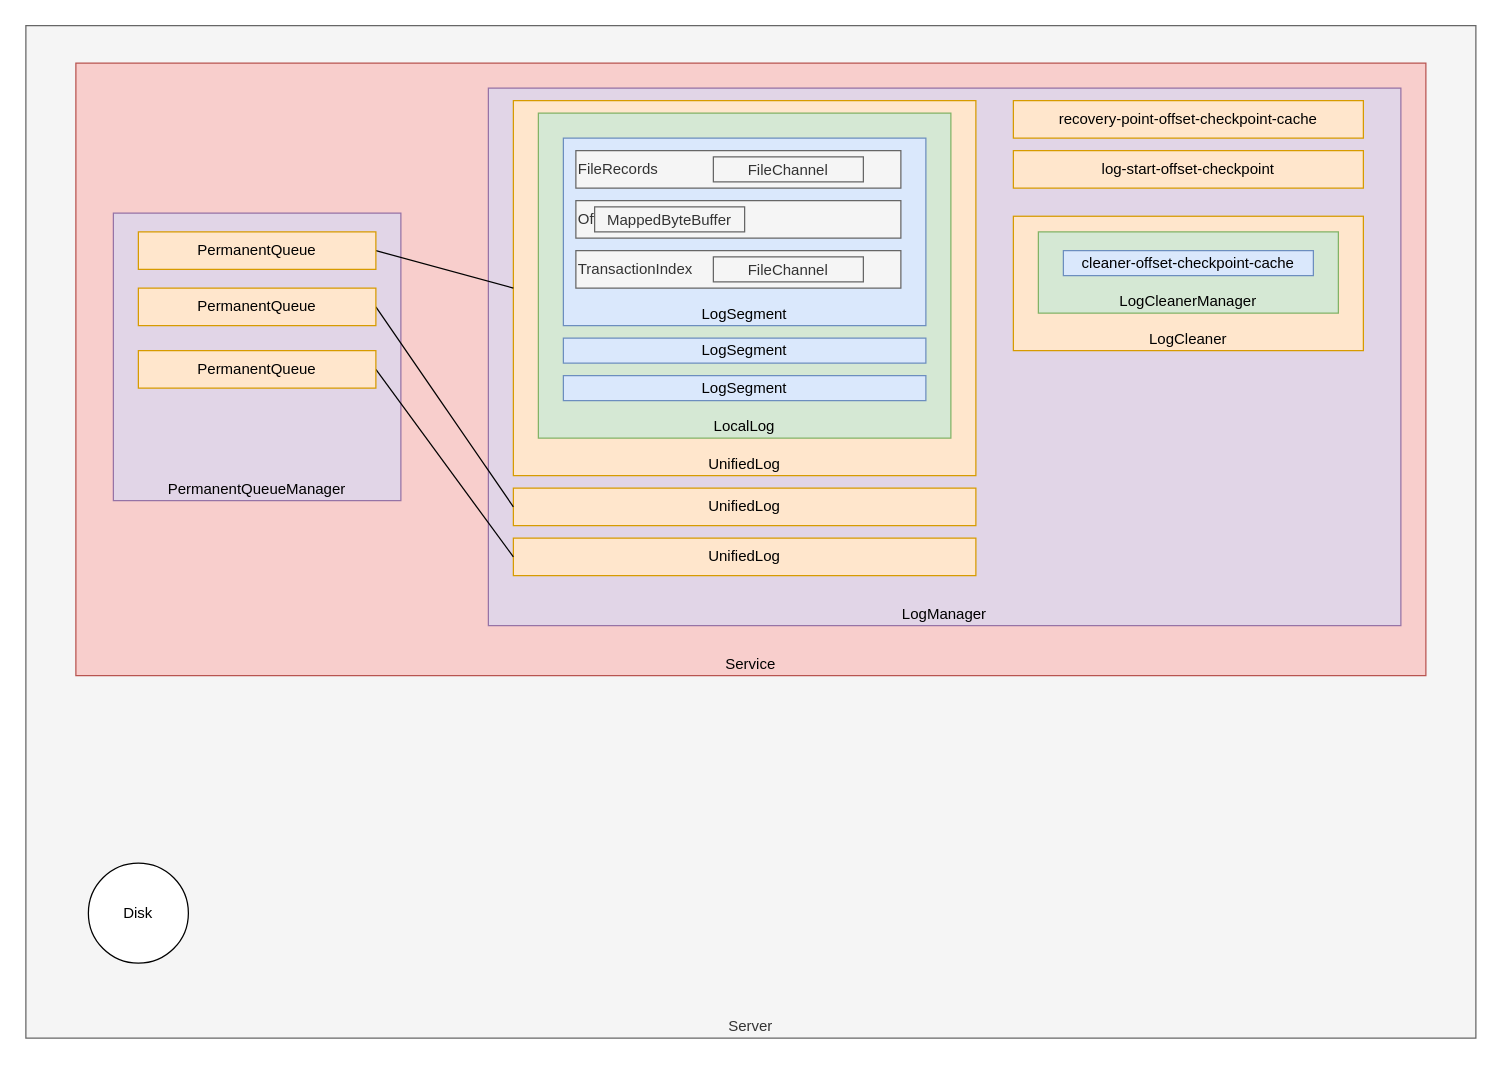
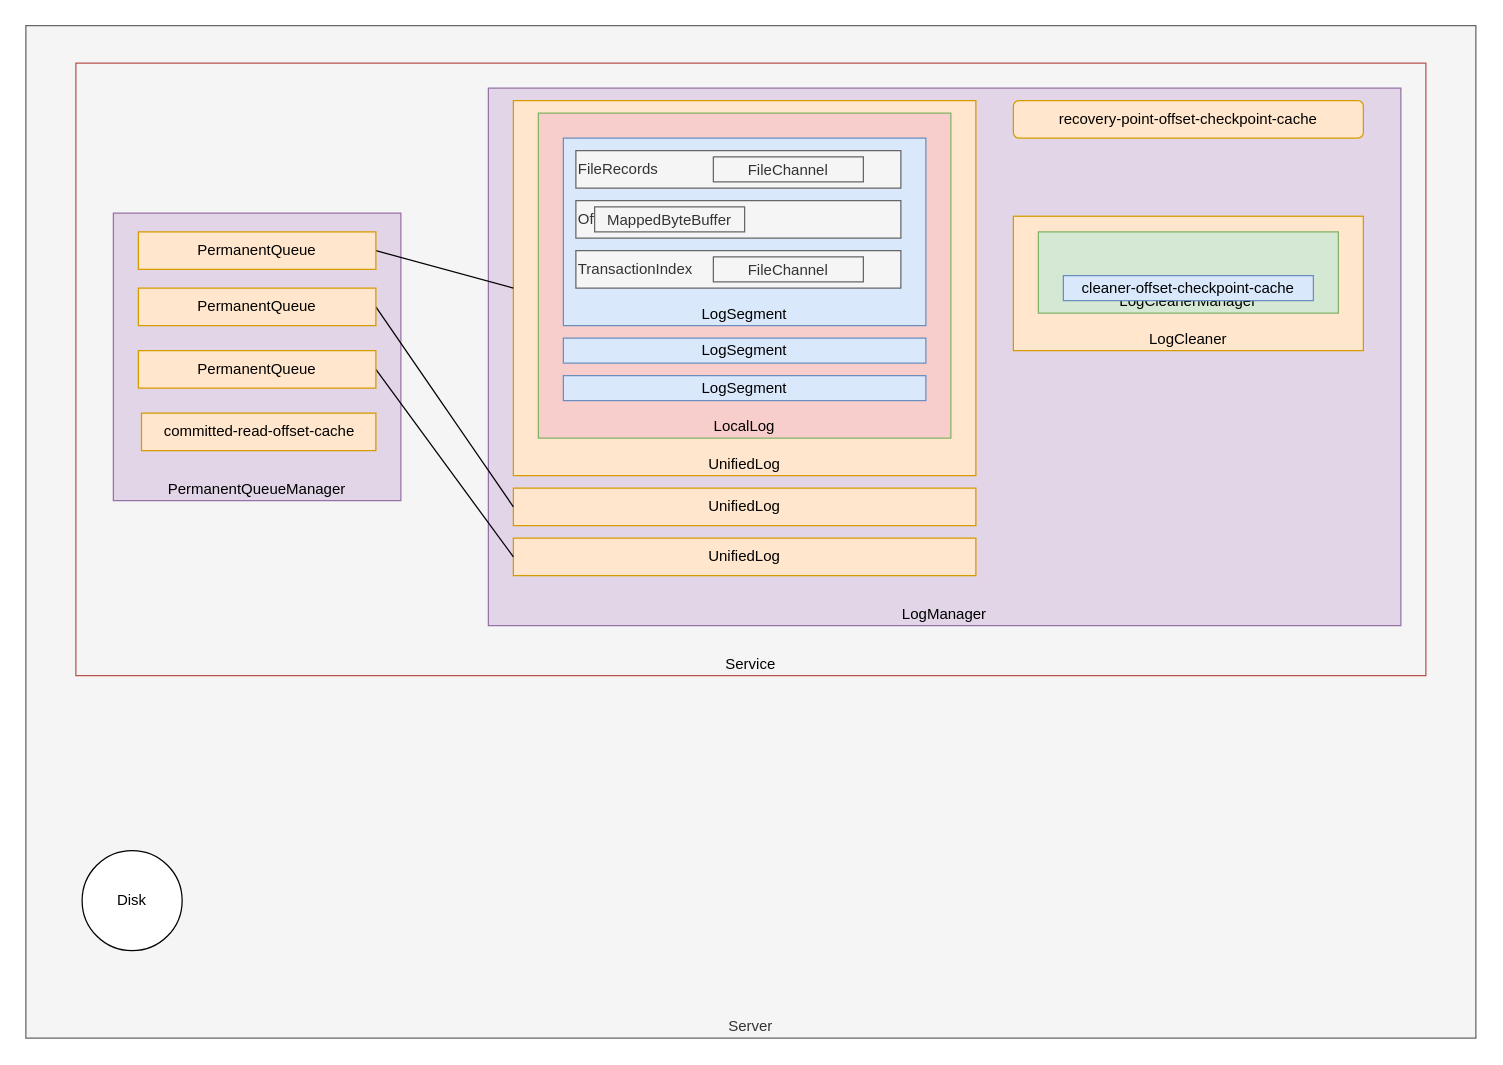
(1188, 119) -> (1188, 119)
(1188, 169) -> none
(1188, 263) -> (1188, 288)
(744, 425) -> (744, 425)
none -> (258, 432)
(751, 663) -> (751, 663)
(138, 913) -> (132, 901)
